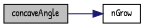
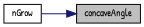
(81, 14) -> (54, 14)
